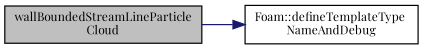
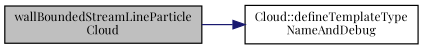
(332, 25) -> (332, 25)
